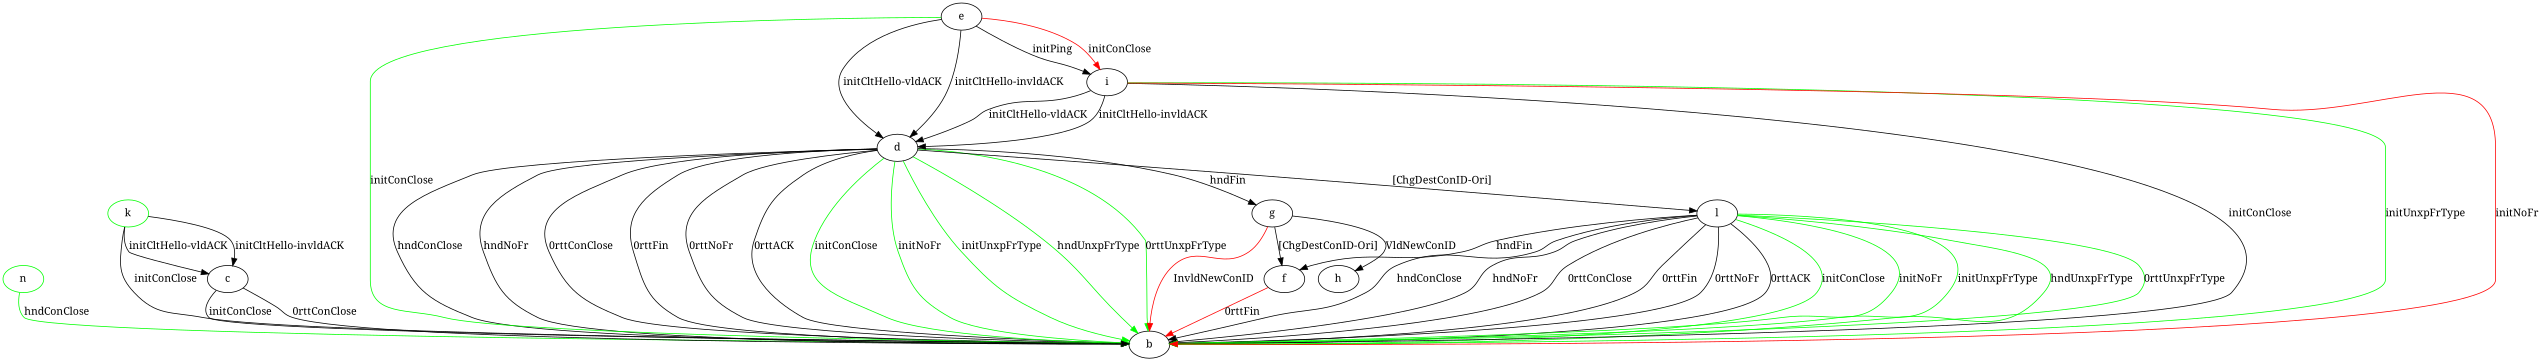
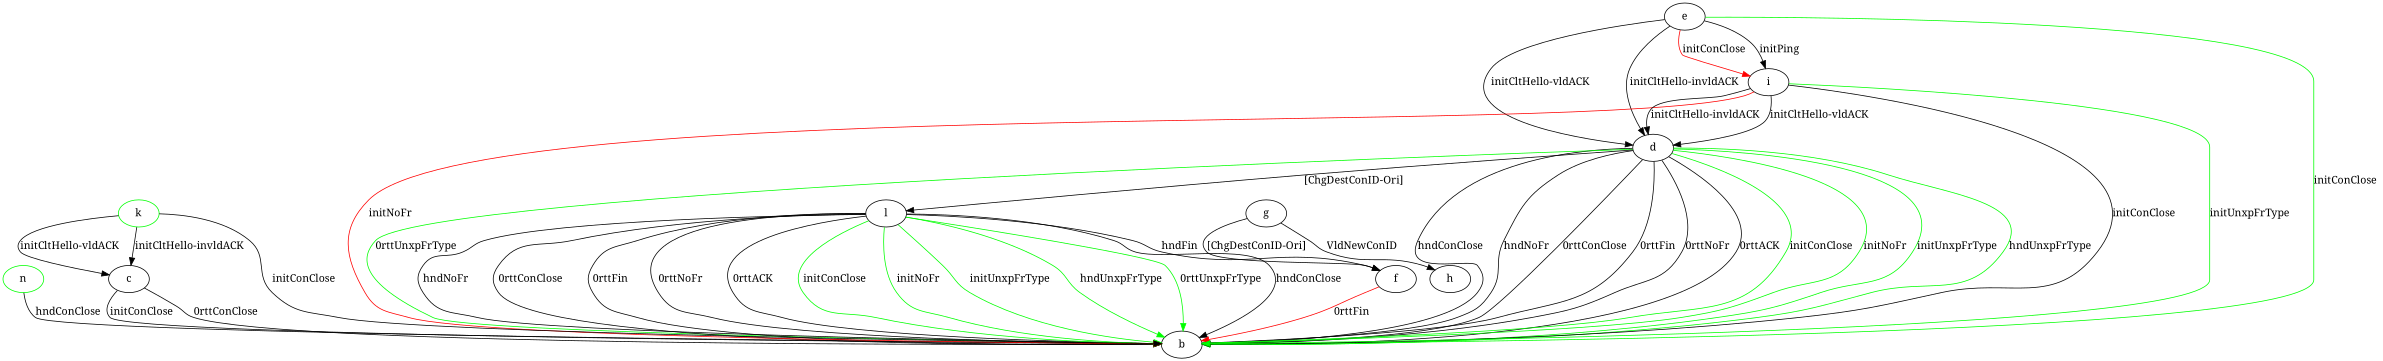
(1169, 174) -> none
(1195, 256) -> none
(419, 336) -> (580, 337)
